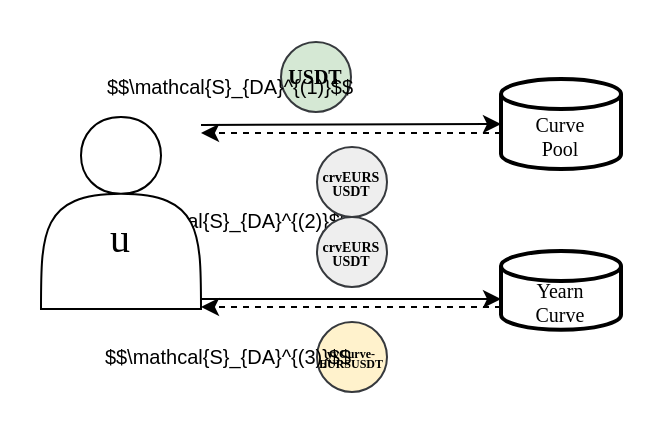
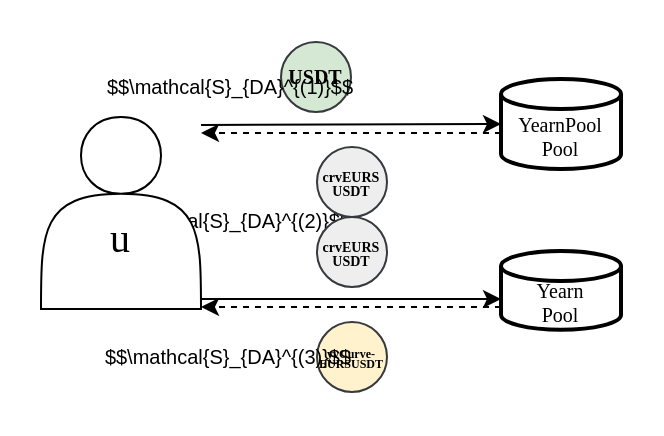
(561, 137) -> (561, 137)
(561, 303) -> (561, 303)
